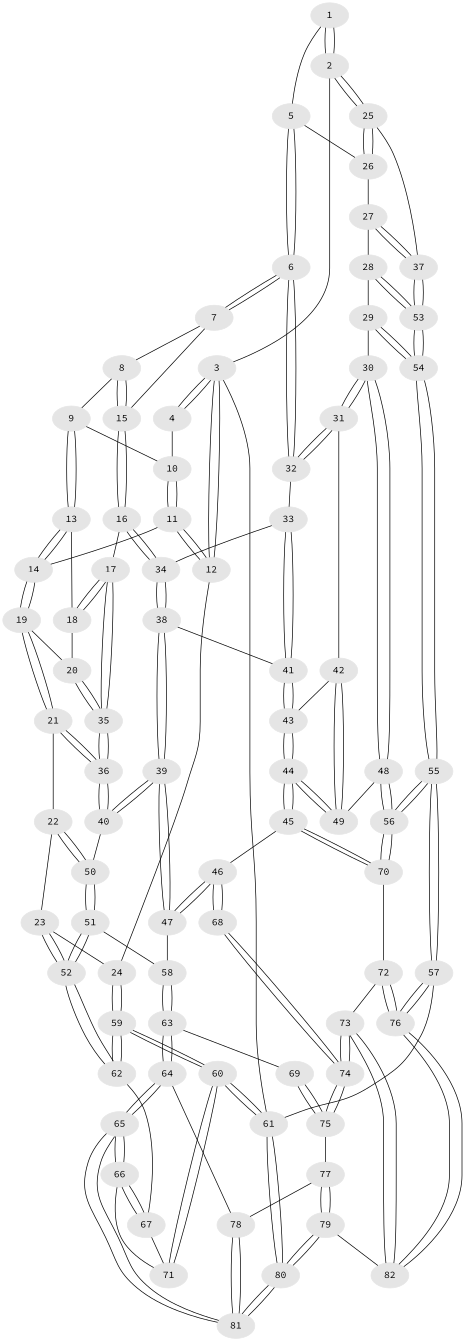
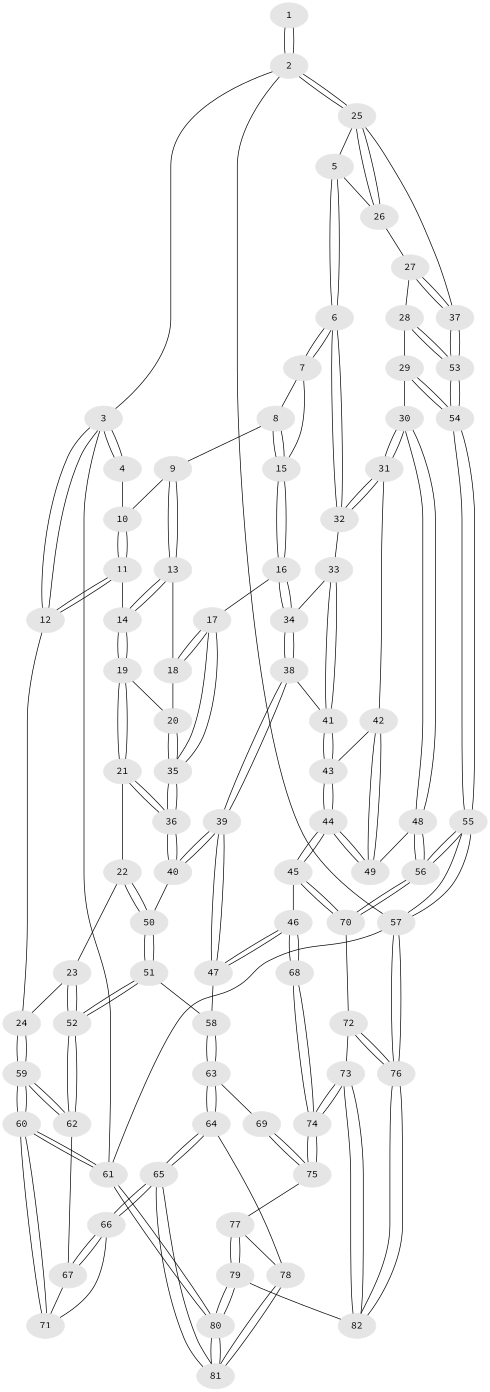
(301, 63) -> (346, 141)
none -> (244, 510)
